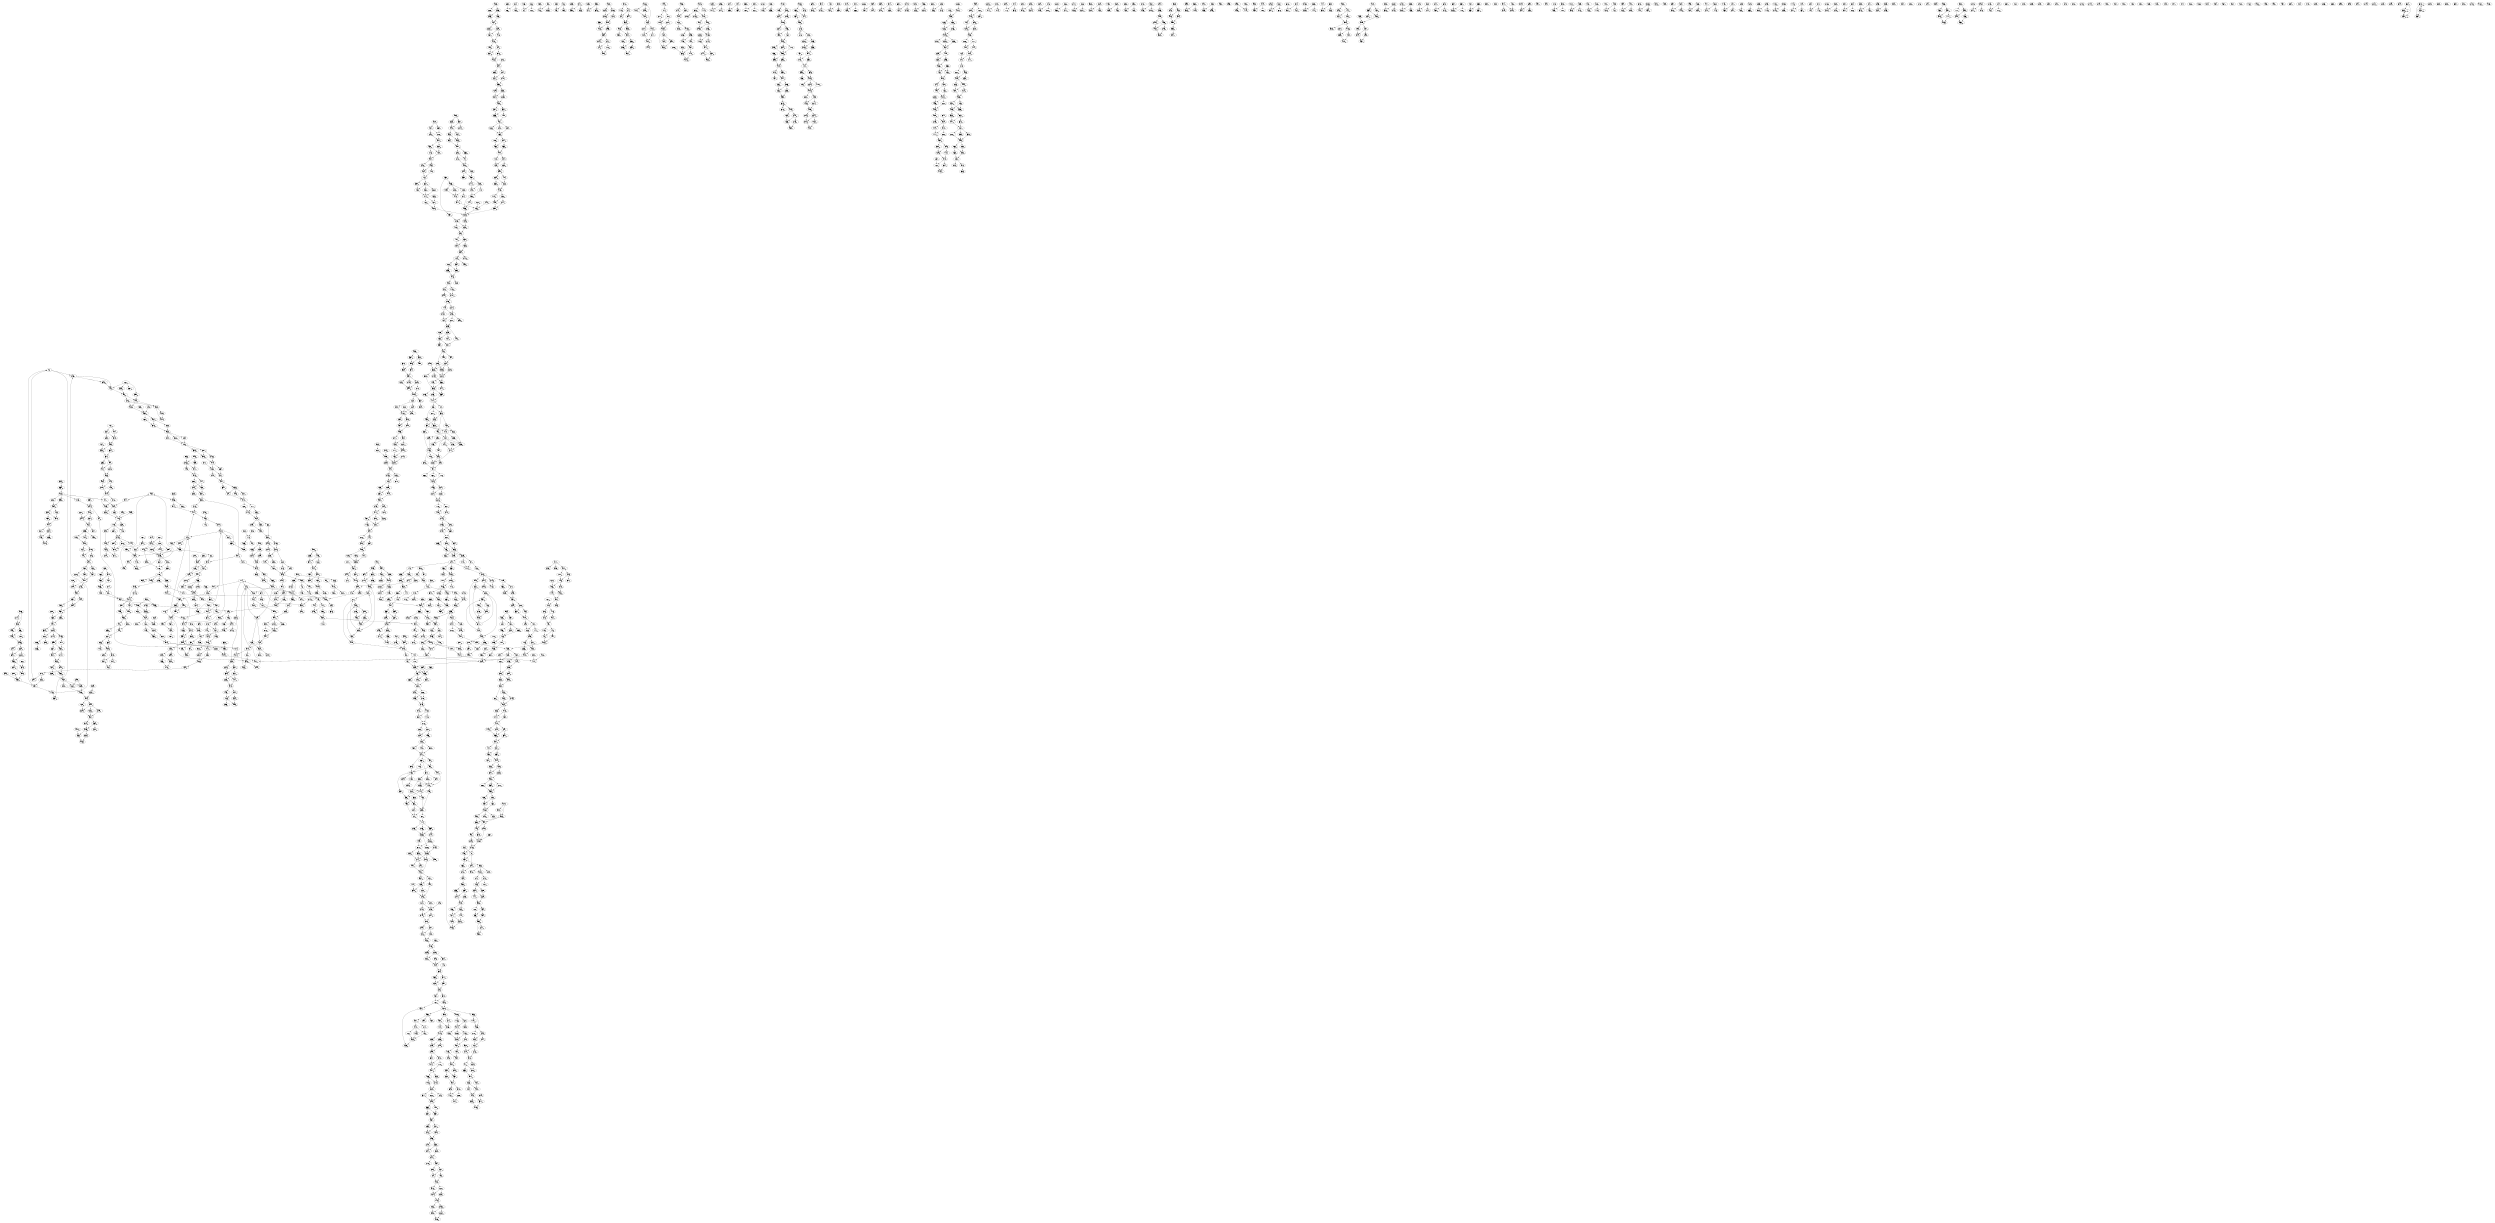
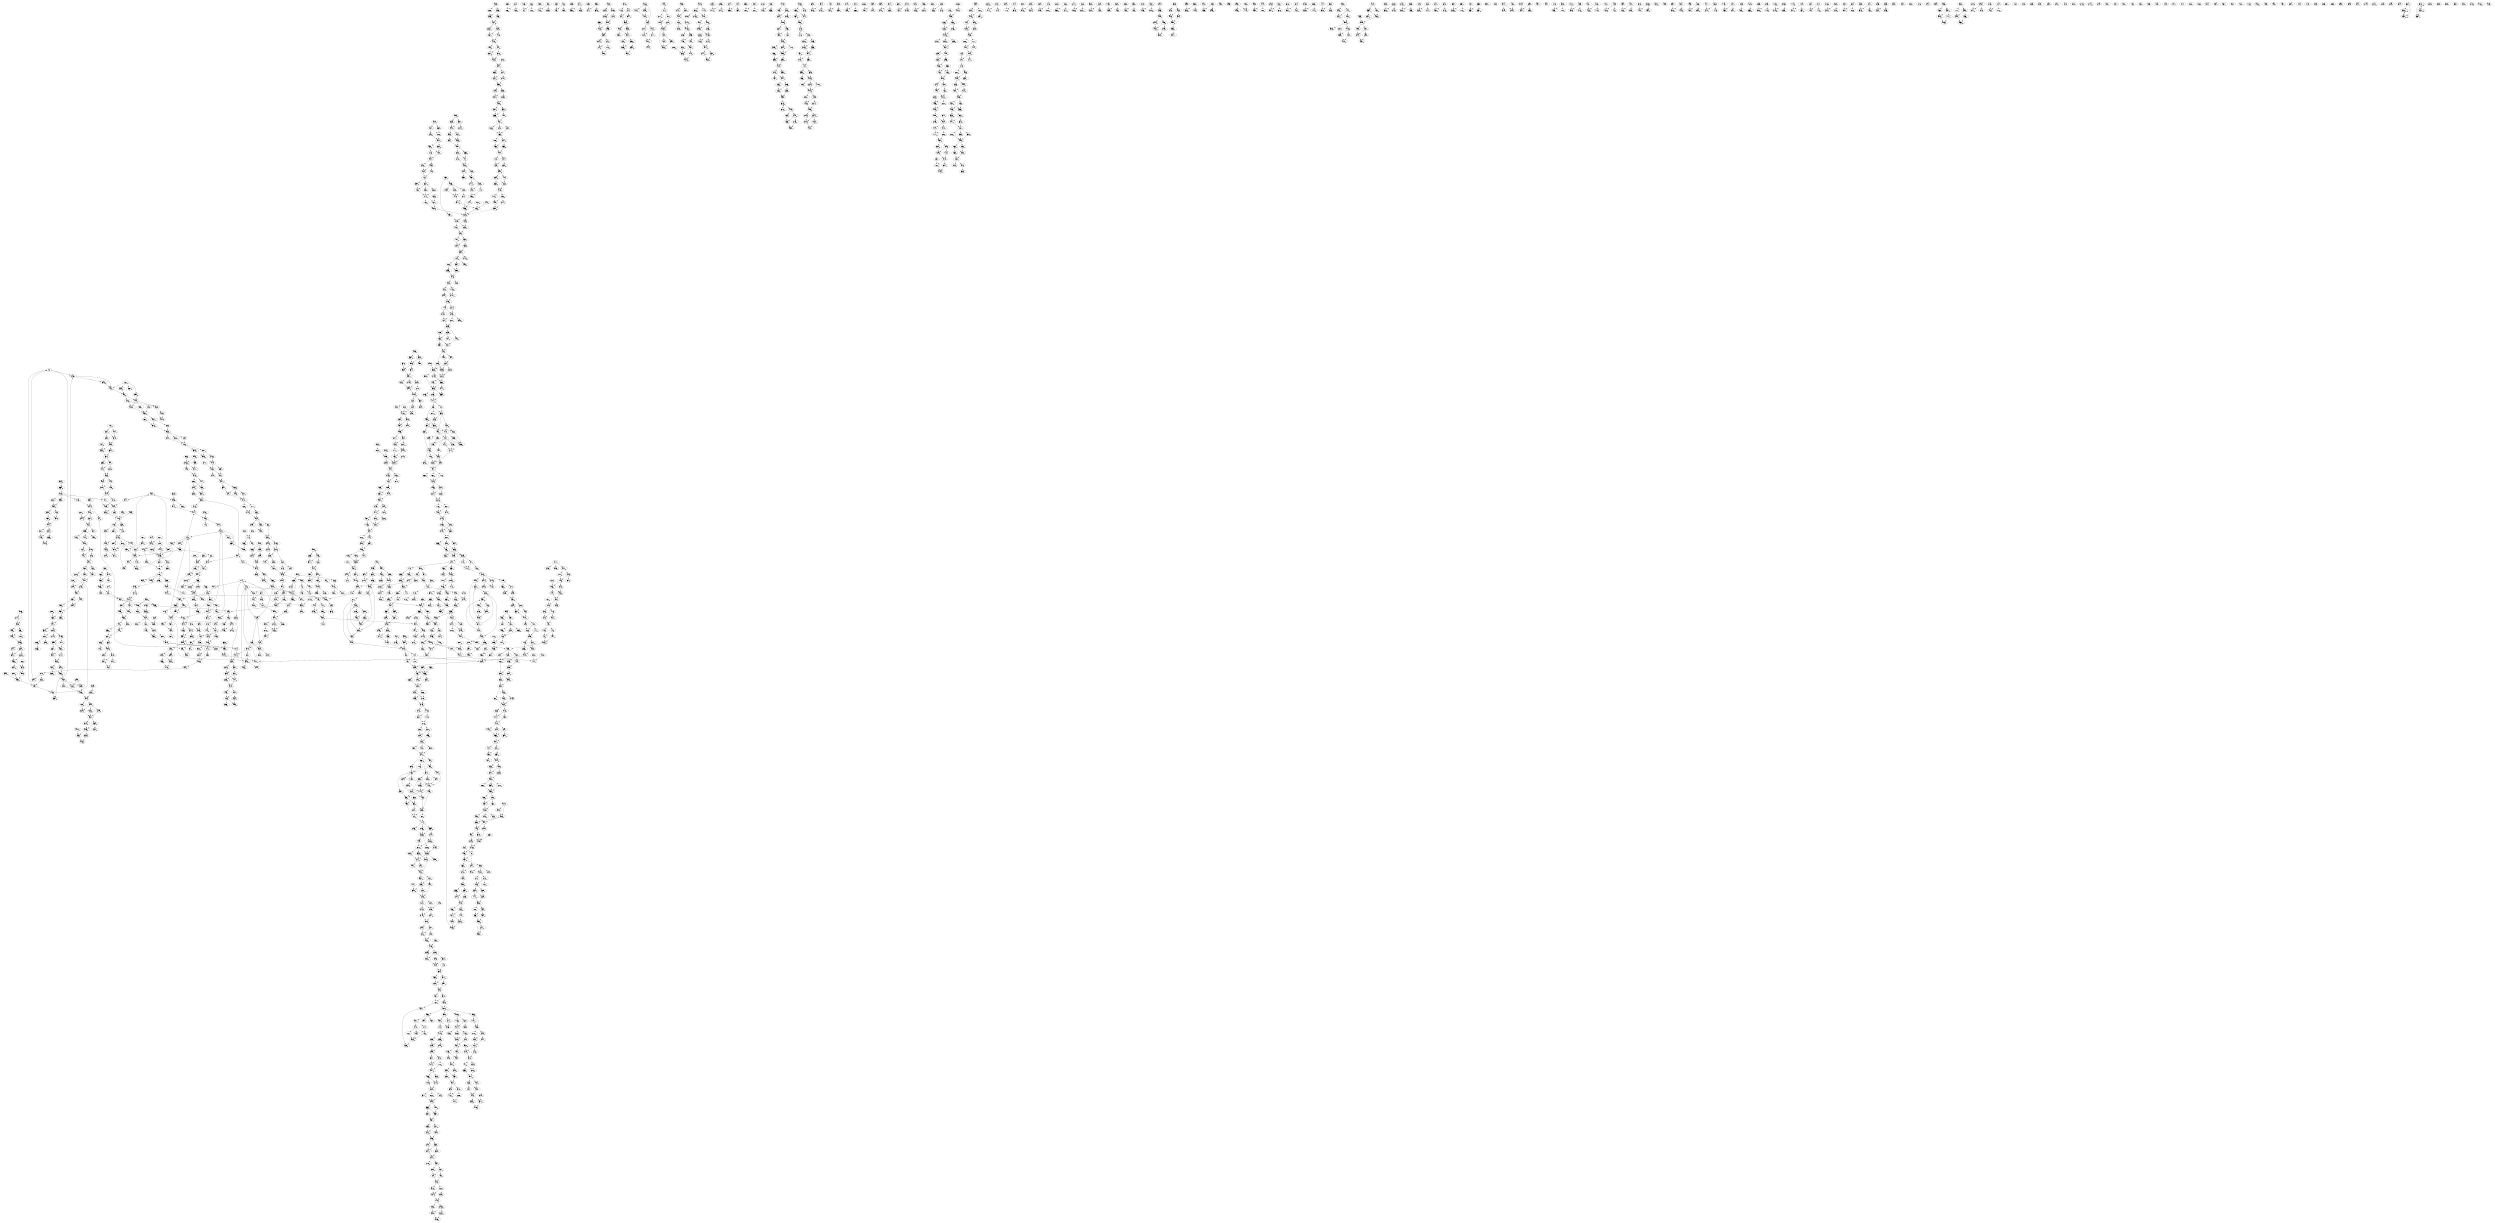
none -> (688, 23)
